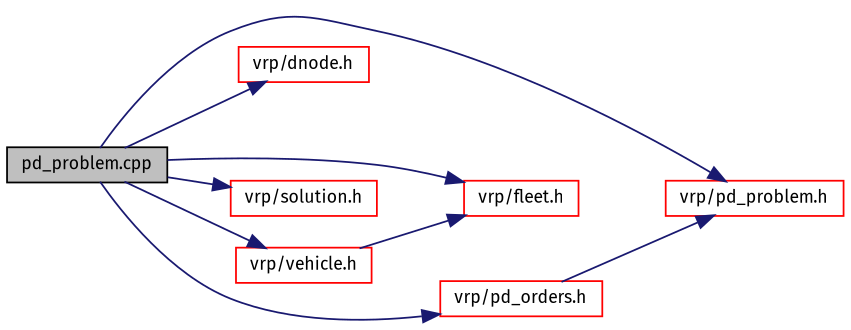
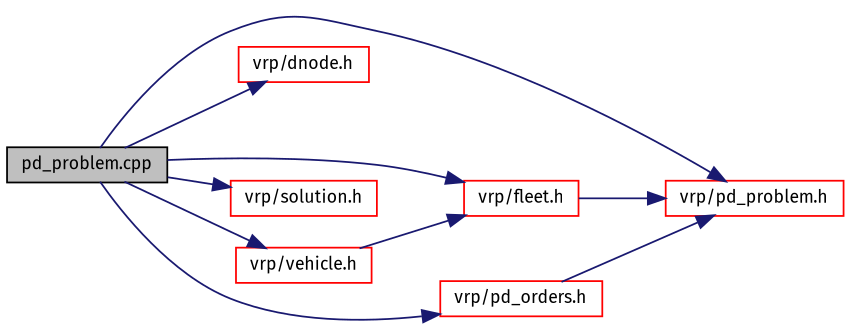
none -> (613, 198)
